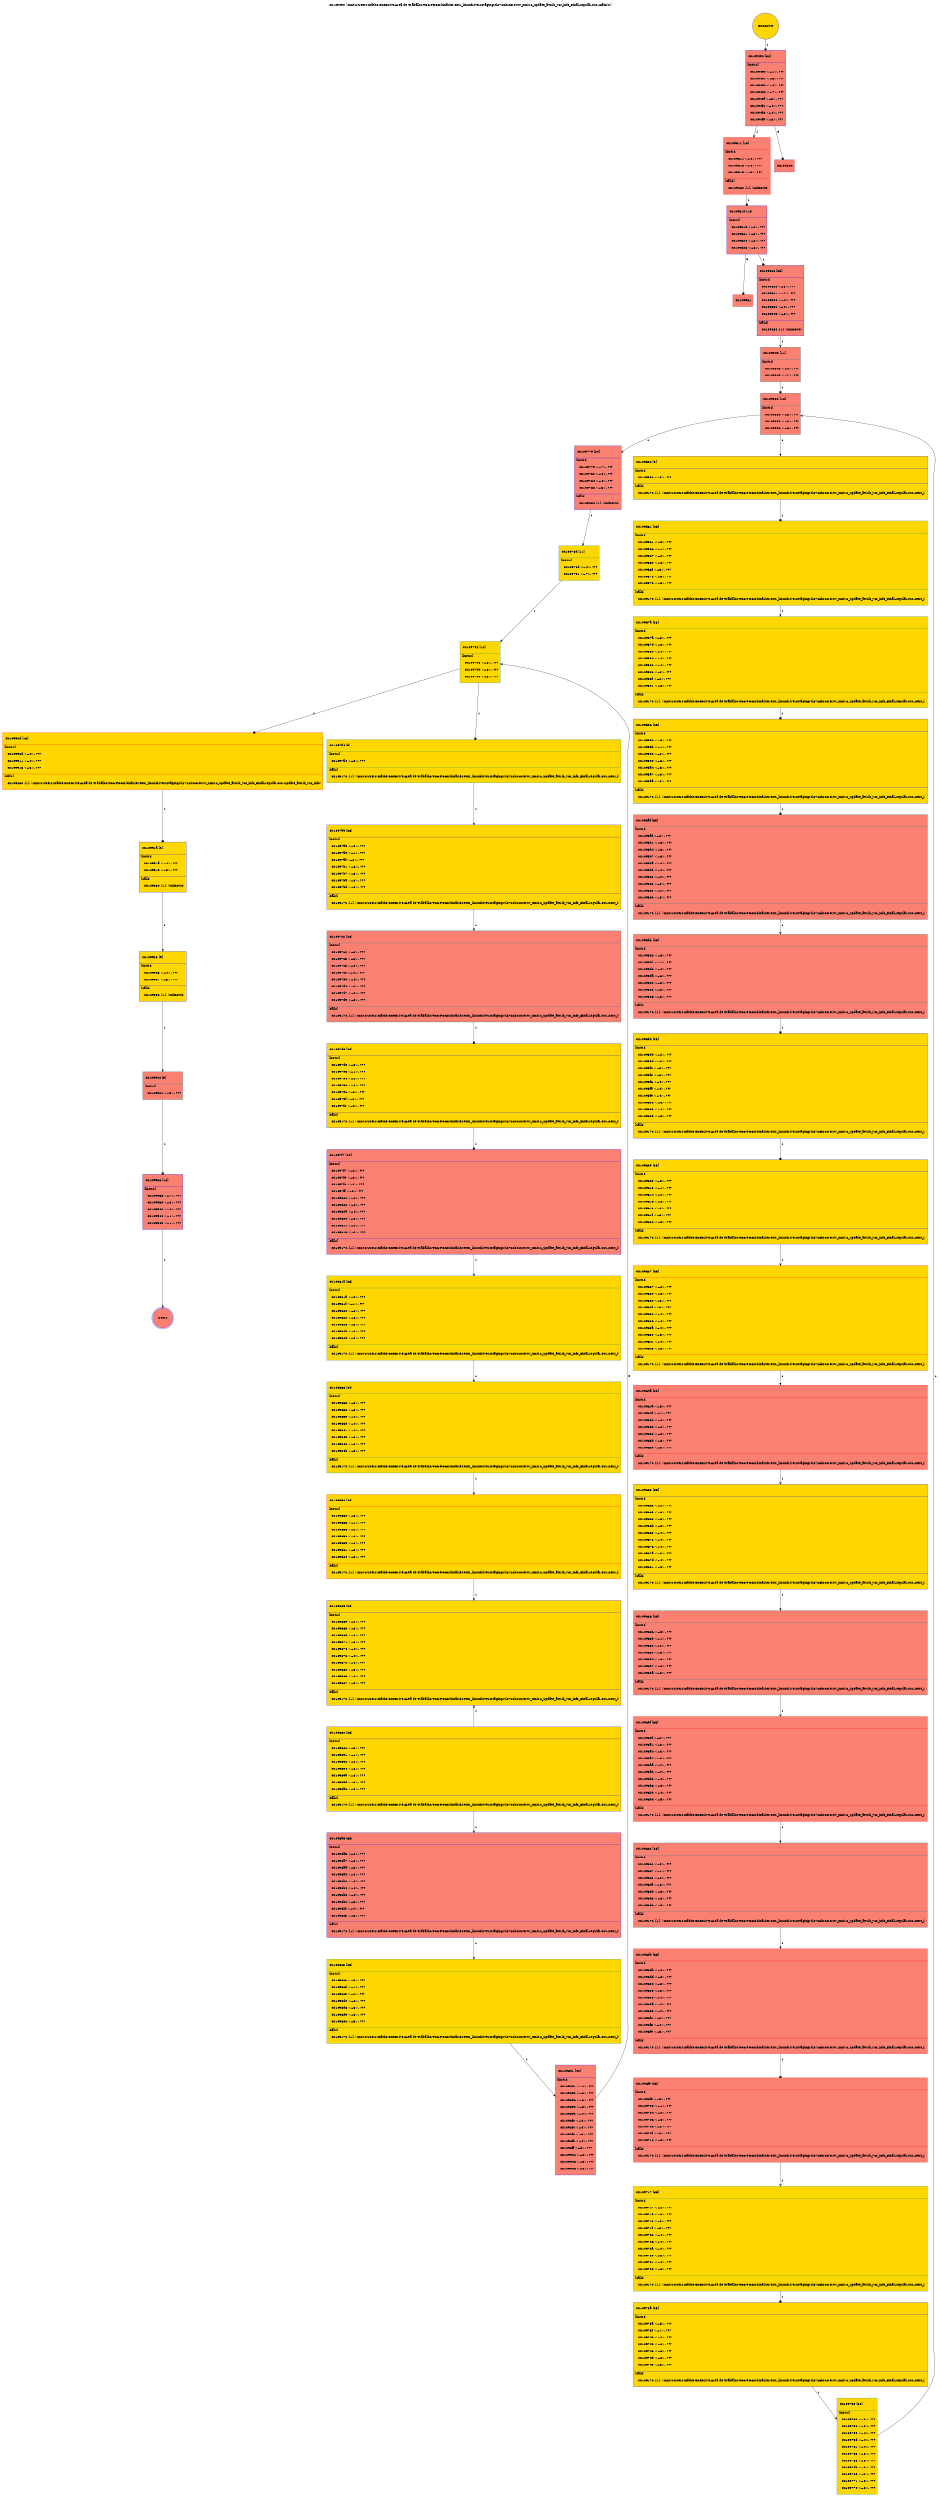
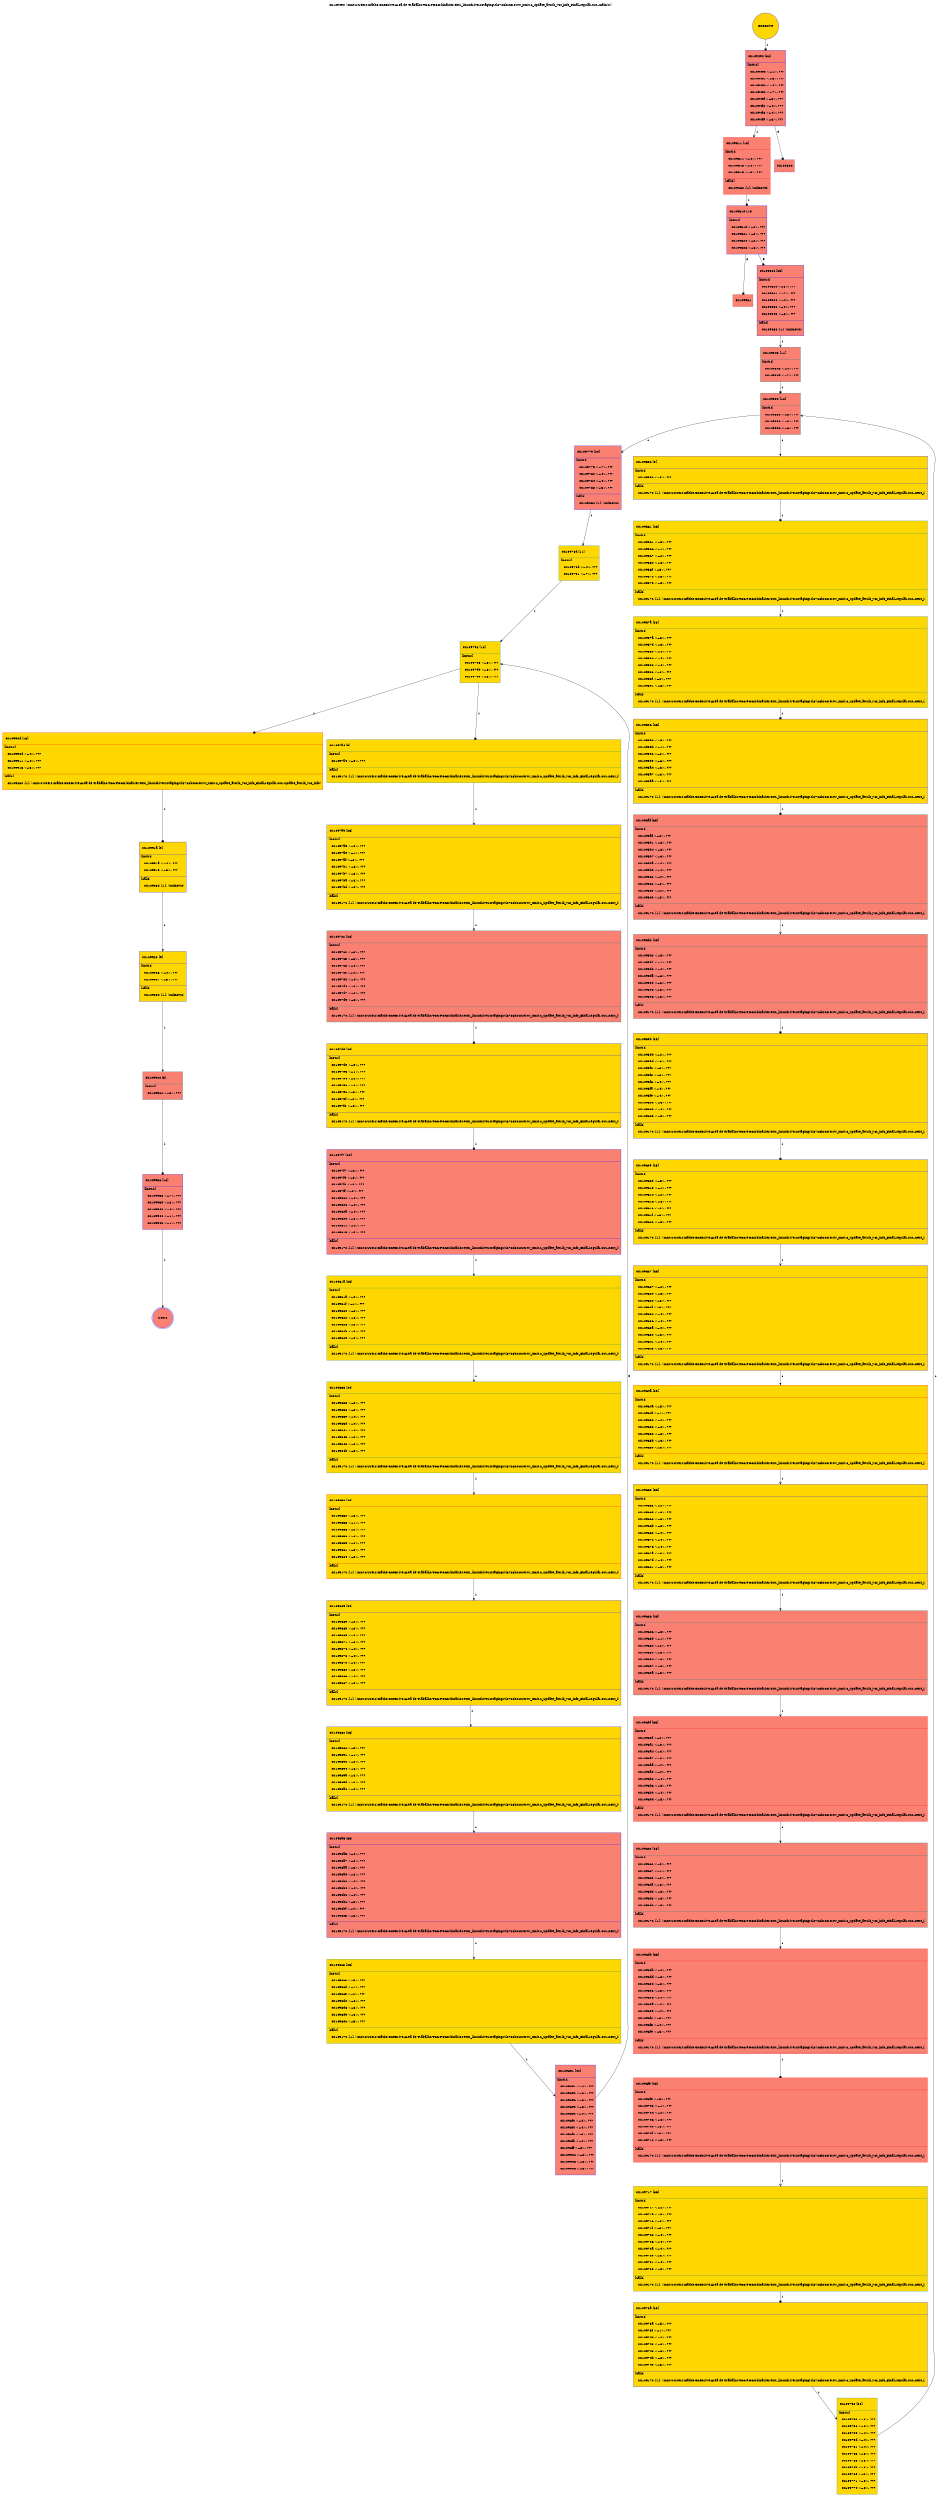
(763, 260) -> (763, 260)
(780, 1318) -> (780, 1318)
(780, 1427) -> (780, 1427)
(474, 1717) -> (470, 1715)
